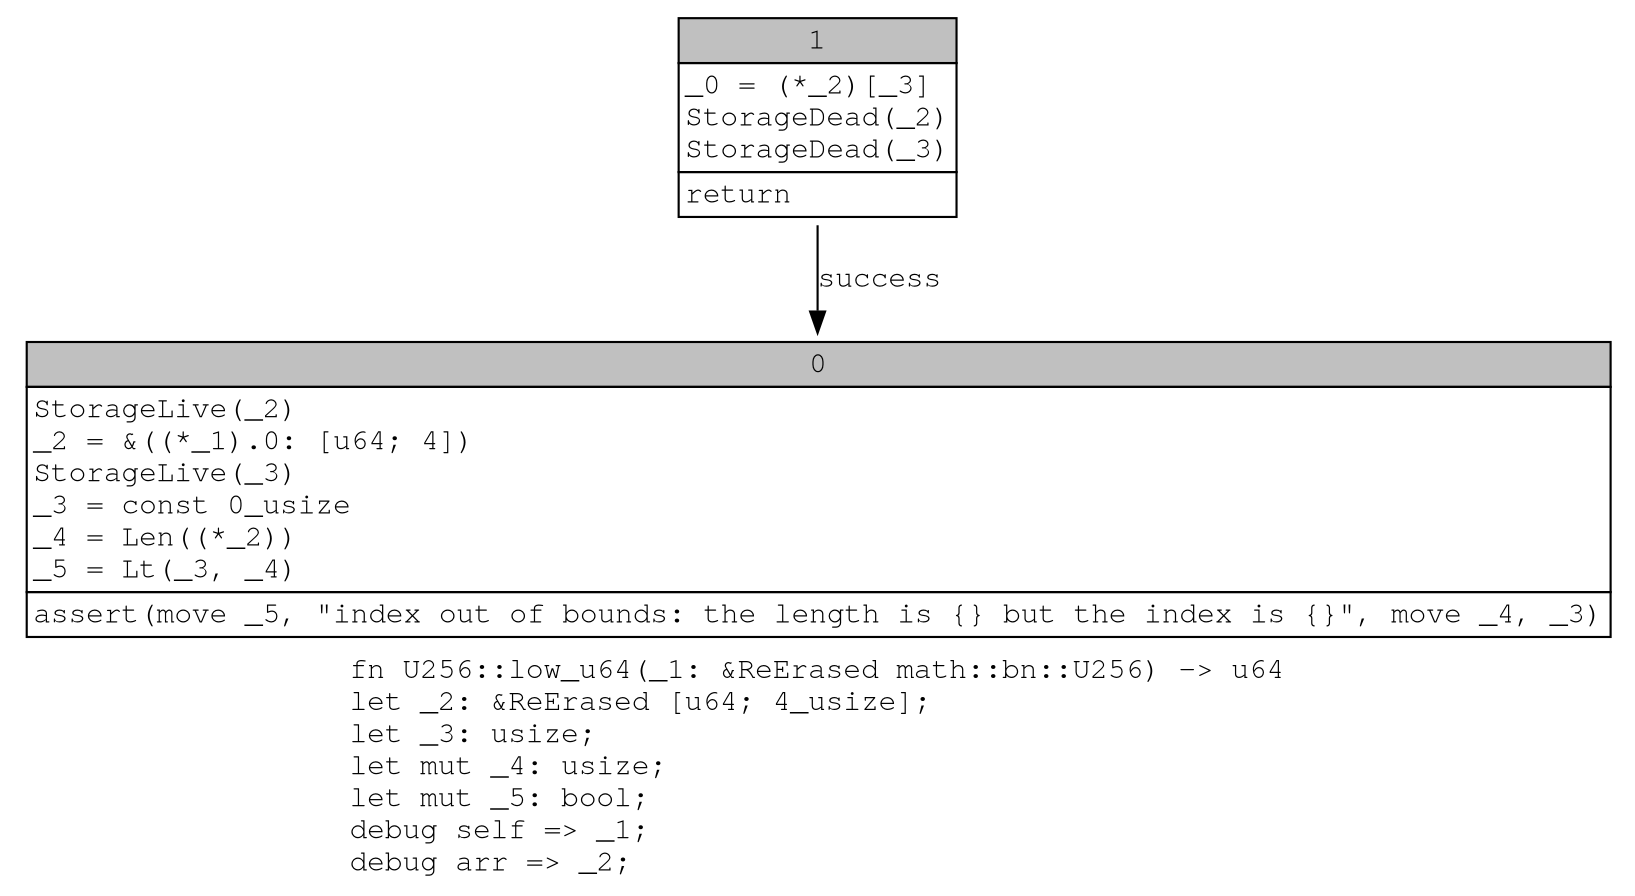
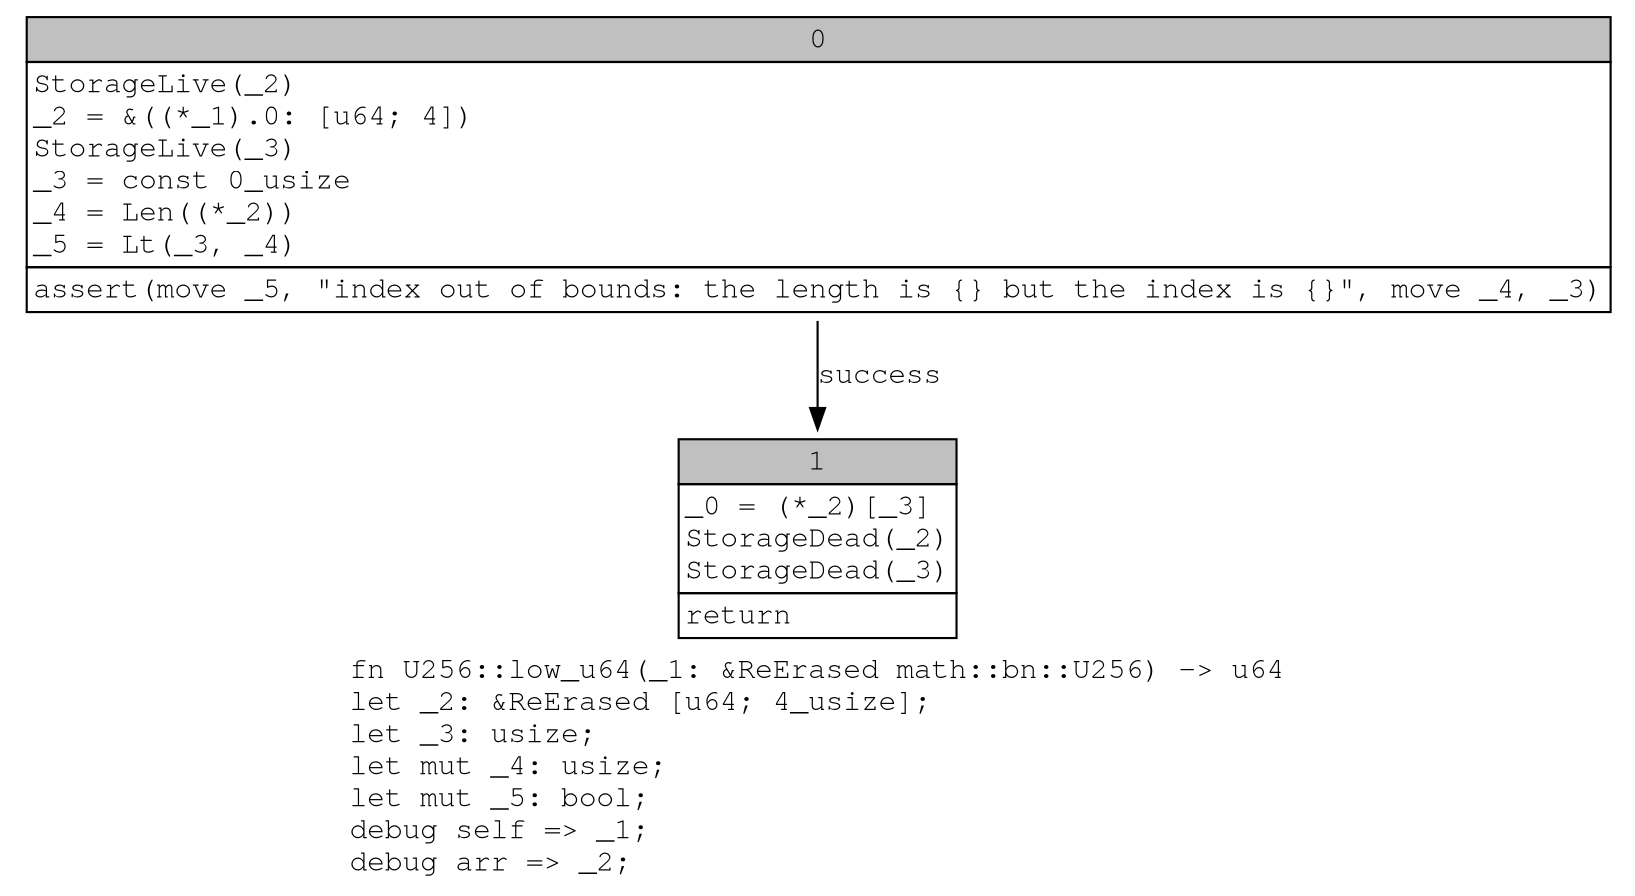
(818, 268) -> (818, 364)
